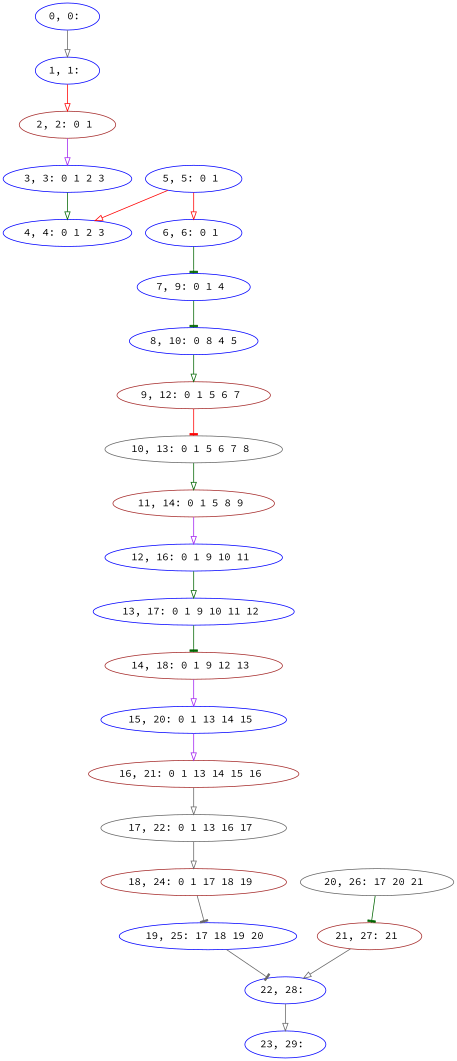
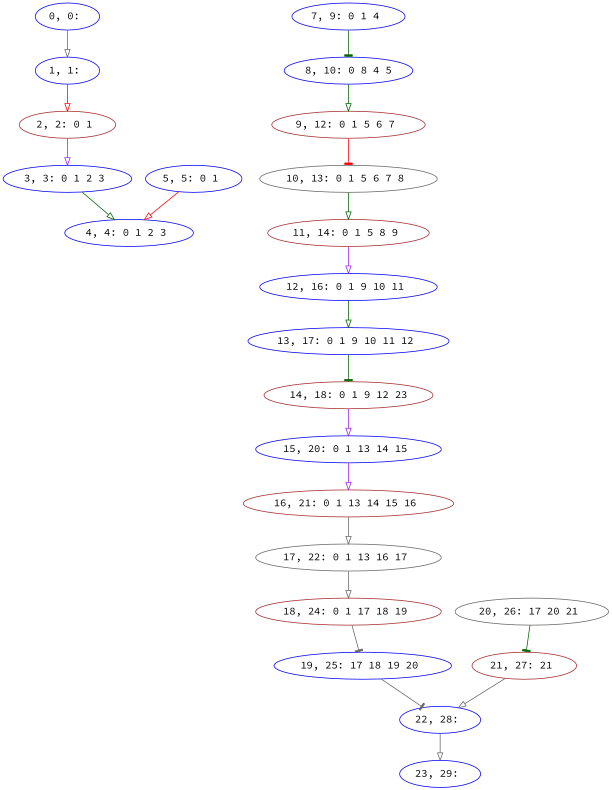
(194, 233) -> none
(194, 666) -> (348, 395)
